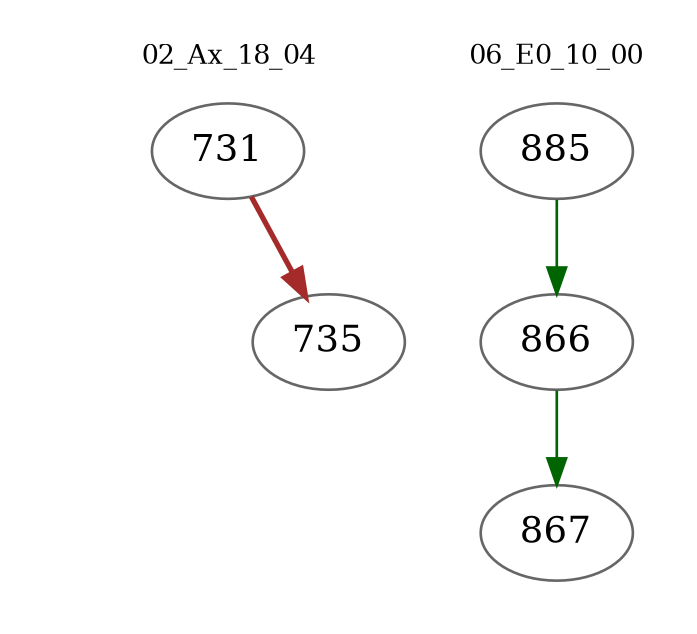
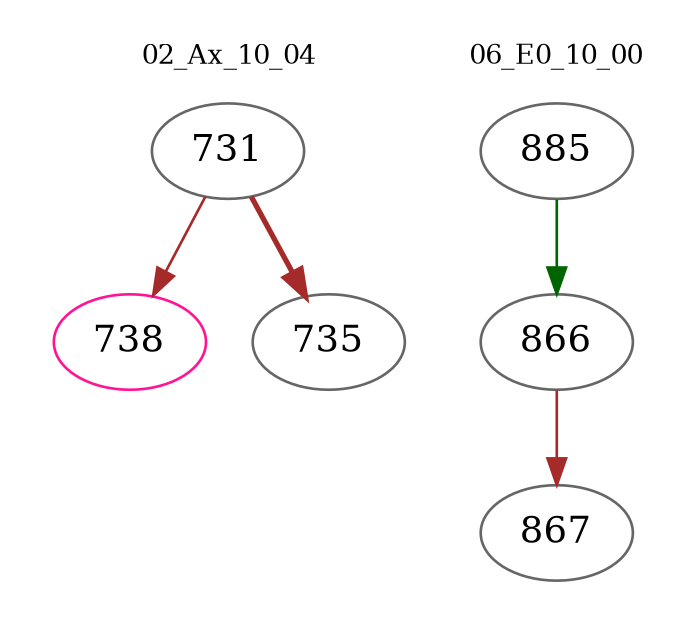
(229, 57) -> (229, 57)
none -> (130, 342)
(557, 424) -> (557, 424)
